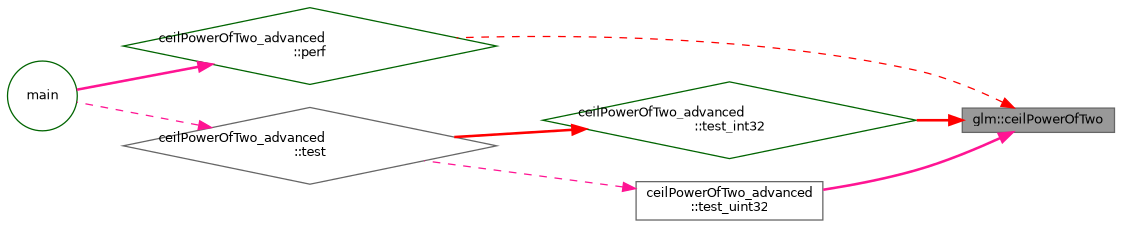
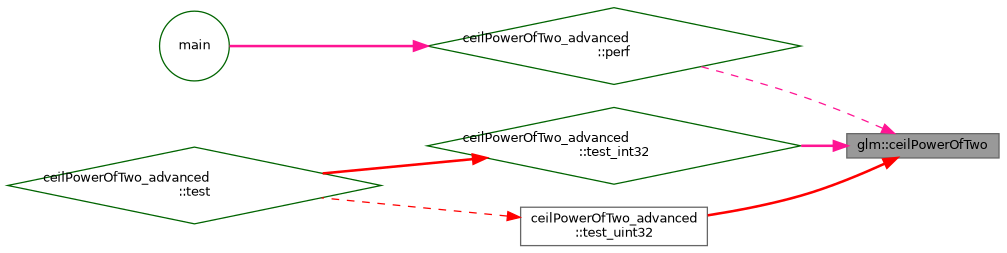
(734, 44) -> (793, 93)
(138, 114) -> none
(933, 120) -> (818, 146)
(310, 146) -> (194, 185)
(914, 171) -> (798, 196)
(524, 174) -> (414, 207)
